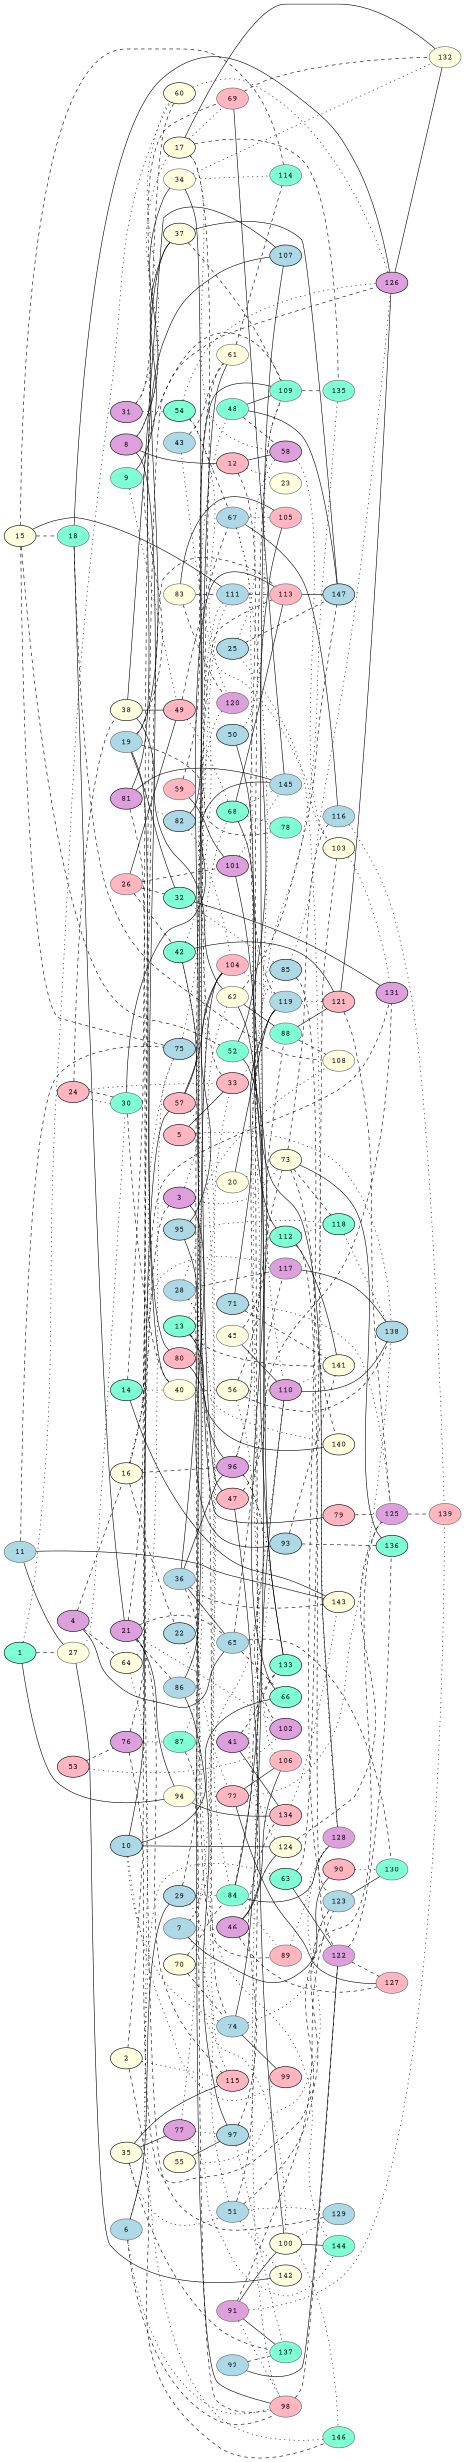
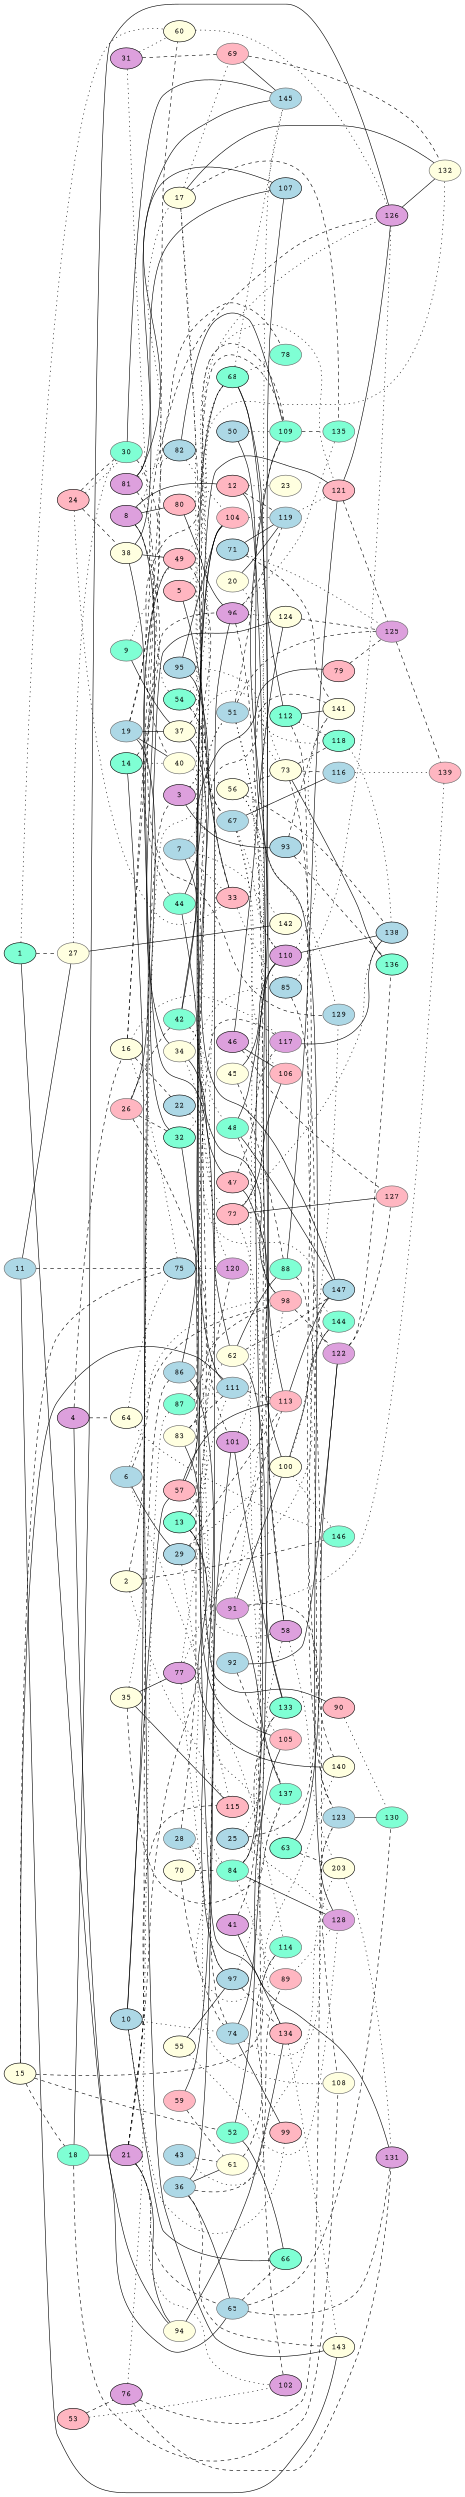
(339, 848) -> (339, 1868)
none -> (179, 904)
(179, 952) -> (179, 1019)
(345, 1171) -> (228, 339)
